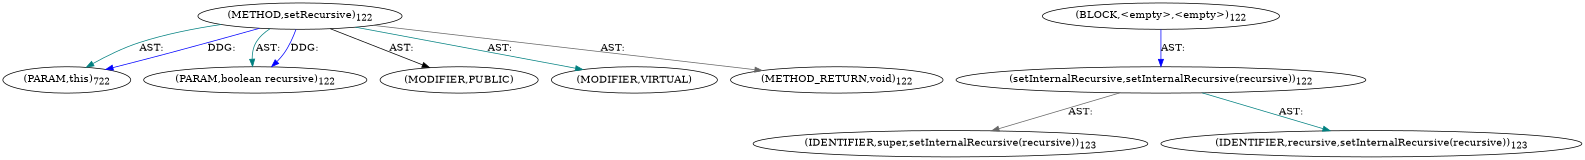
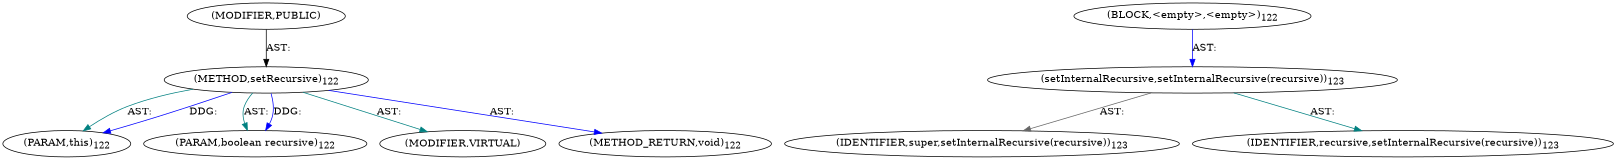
(376, 47) -> (266, 44)
(564, 48) -> (461, 111)
(102, 79) -> (102, 143)
(1304, 79) -> (1336, 79)
